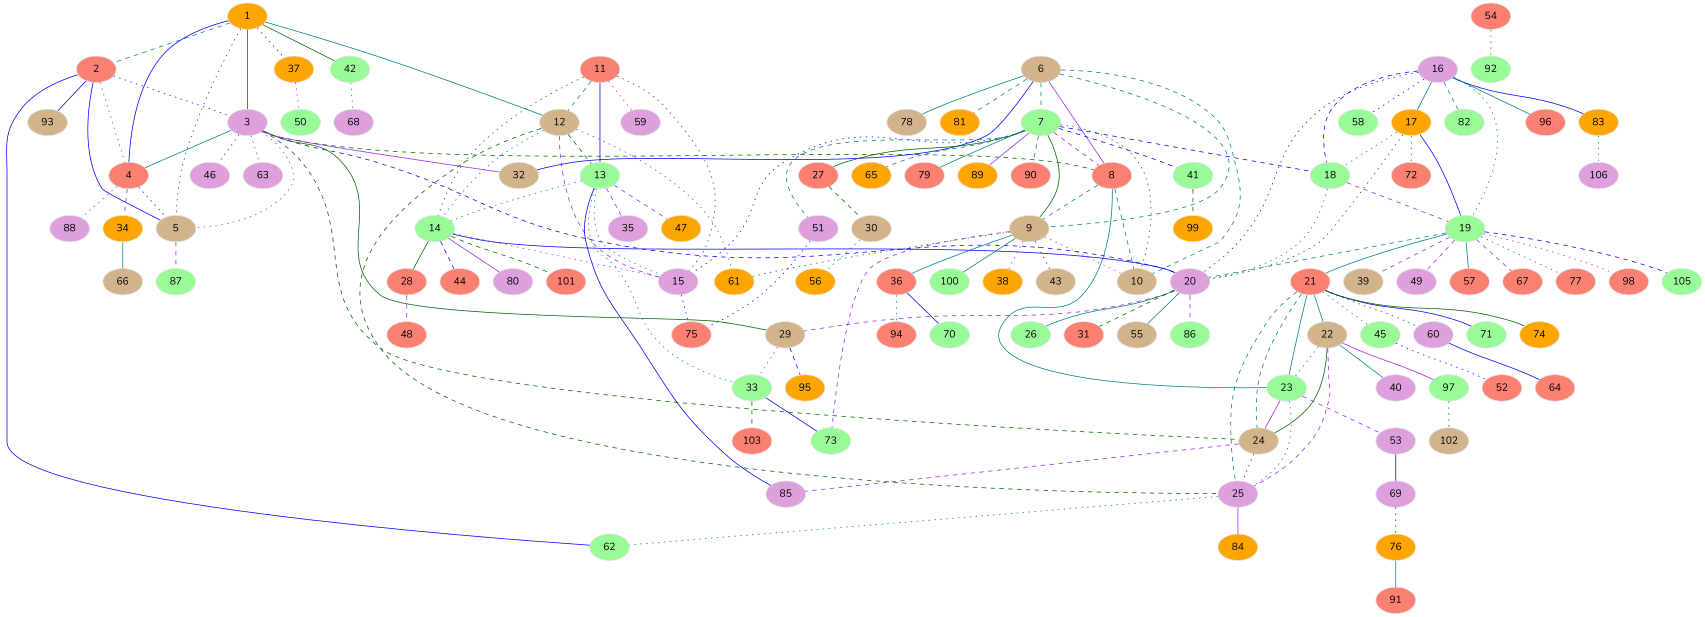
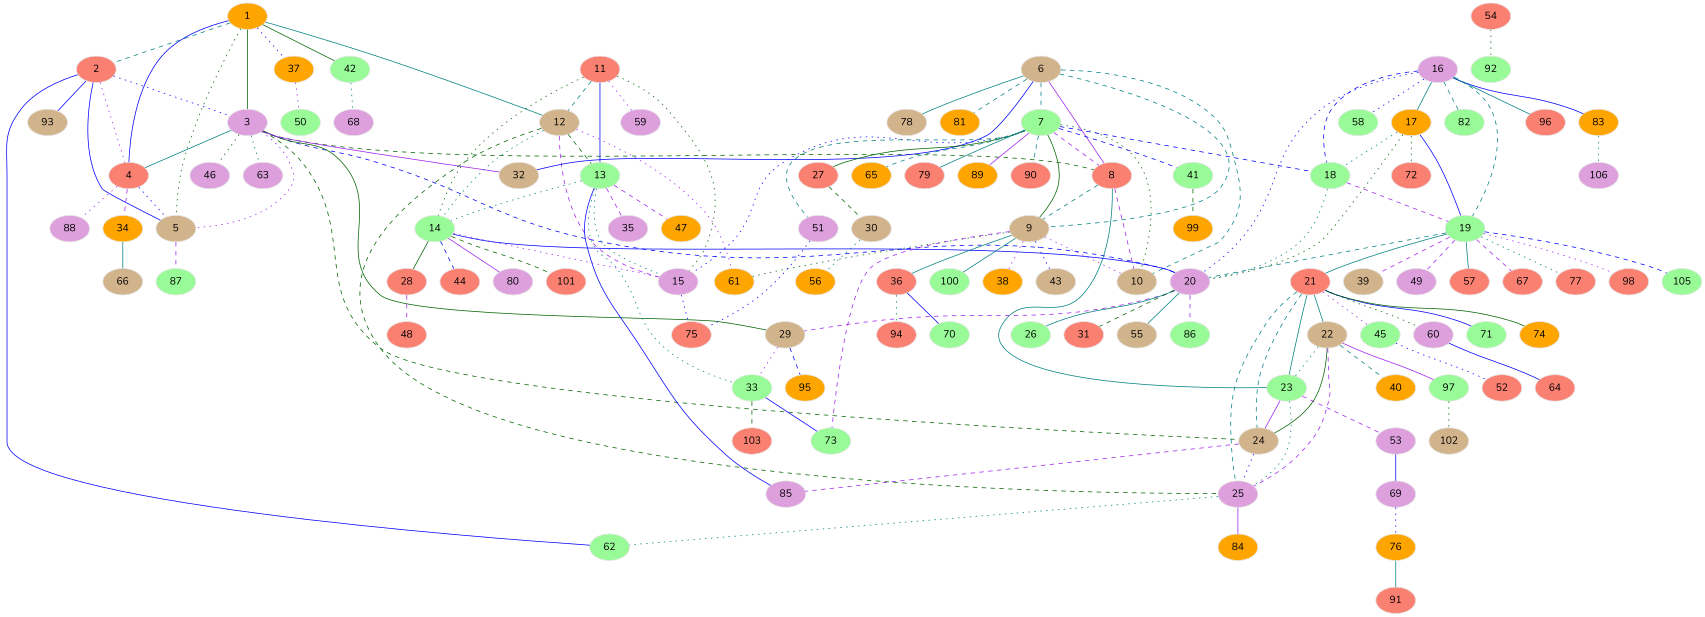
(1497, 140) -> (1497, 140)
(1124, 229) -> (1124, 229)
(1361, 361) -> (1361, 361)
(1396, 388) -> (1396, 388)
